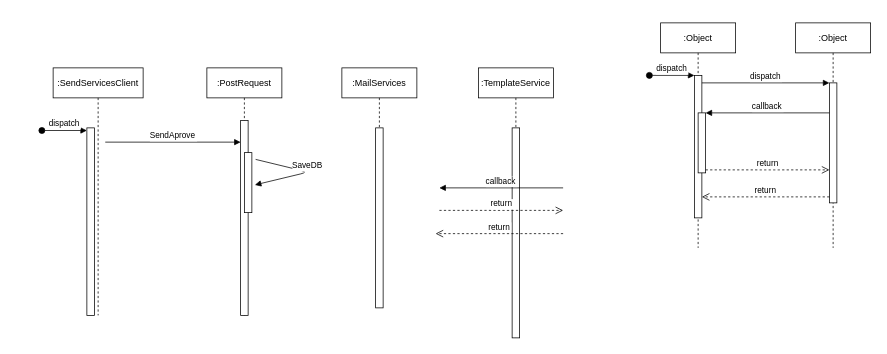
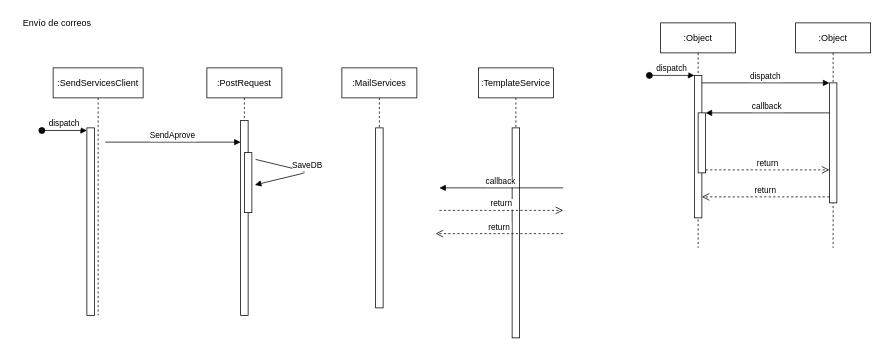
none -> (57, 23)
